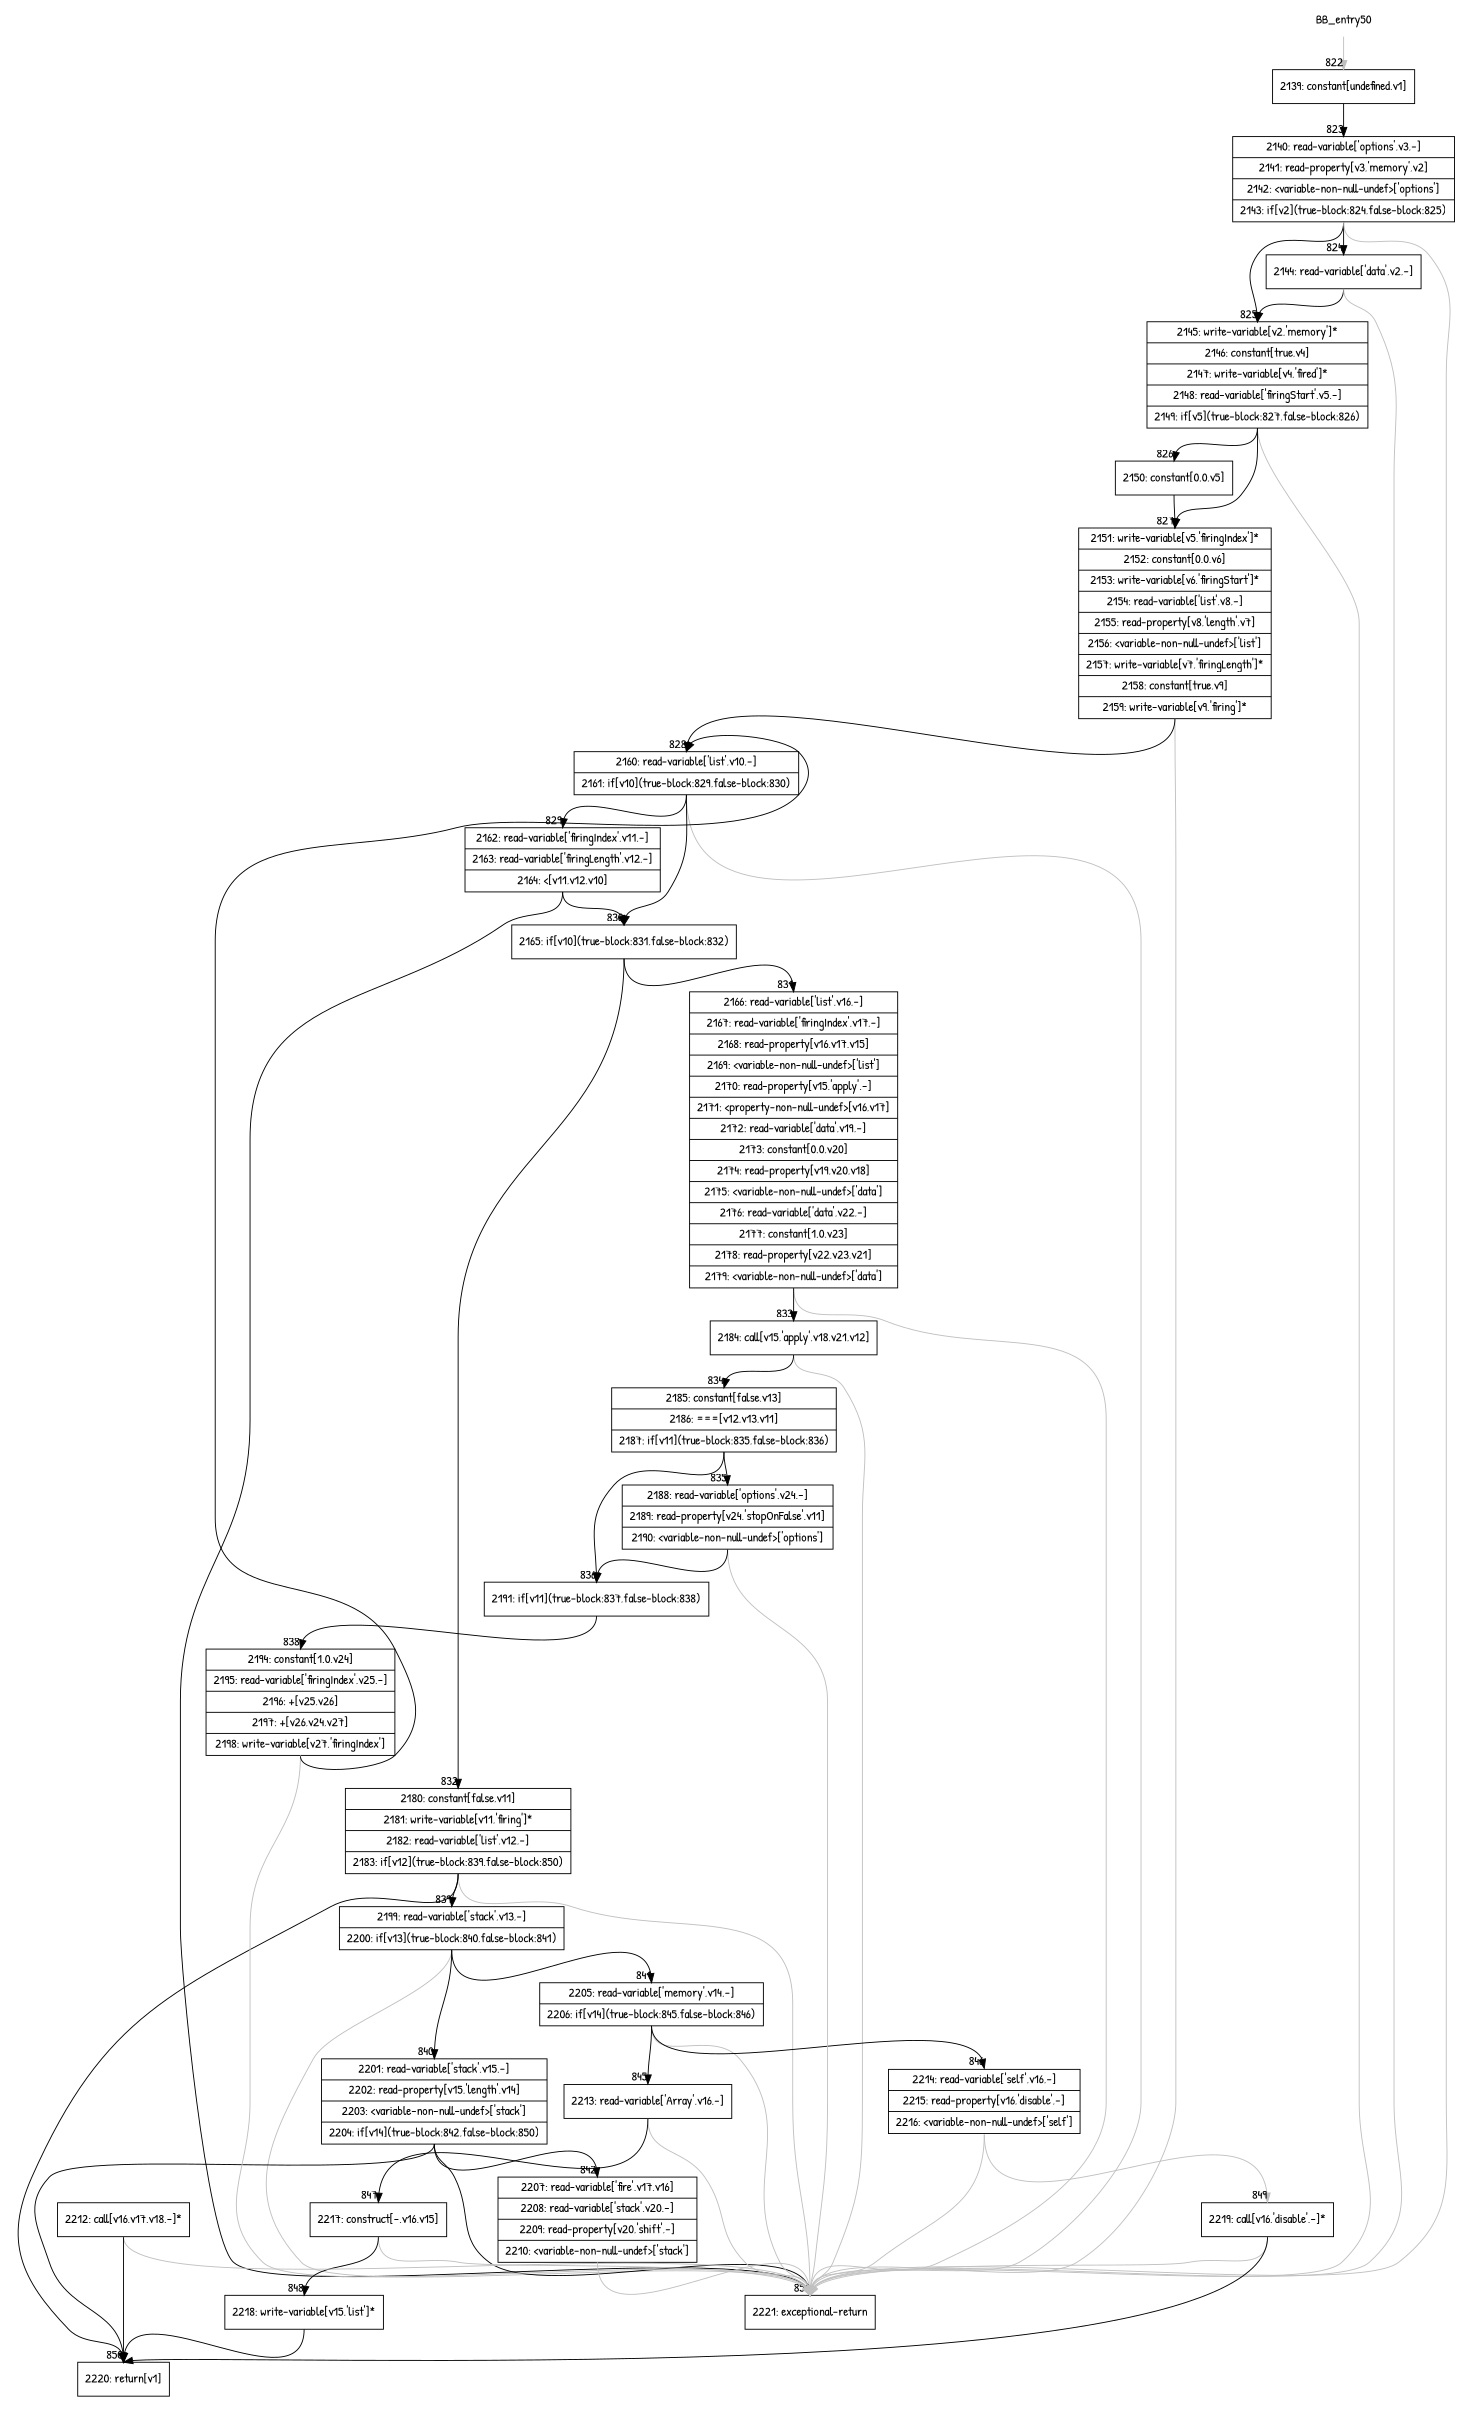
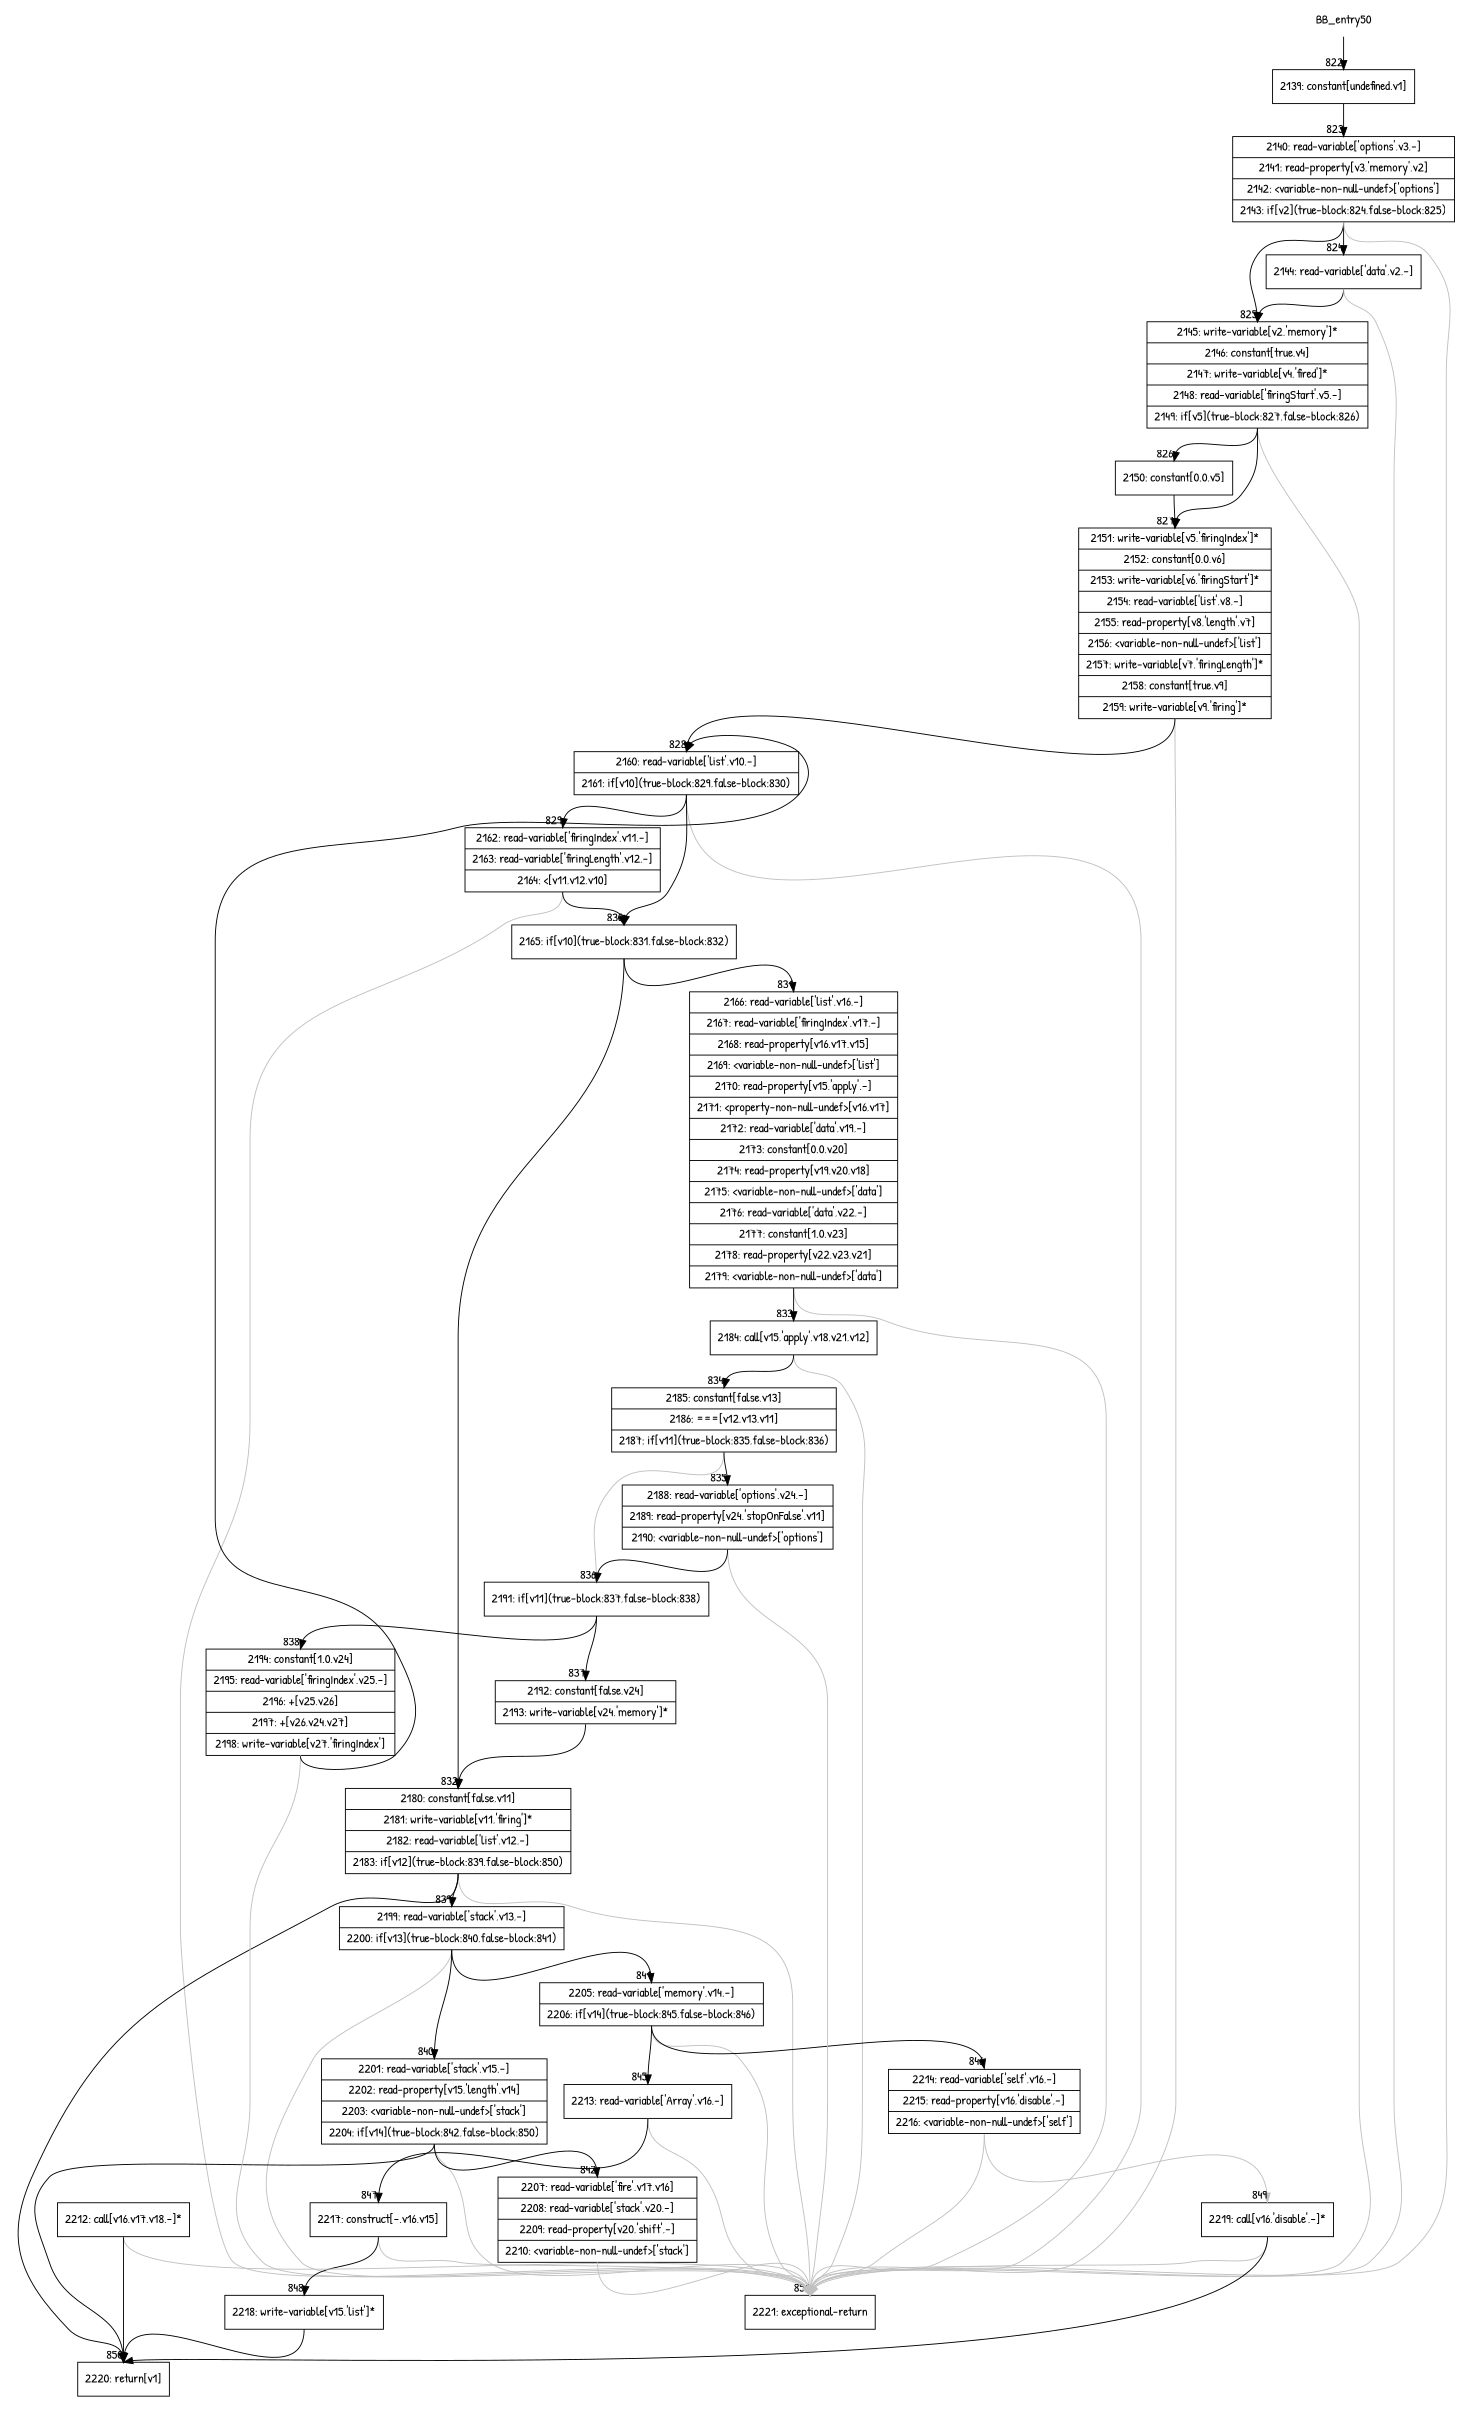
(1344, 49) -> (1344, 49)
(628, 1475) -> (628, 1475)
none -> (586, 1702)
(180, 1772) -> (180, 1772)
(484, 2257) -> (484, 2257)
